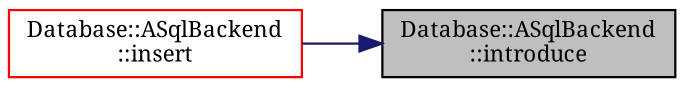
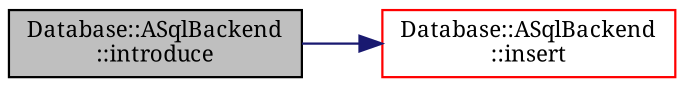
(331, 44) -> (331, 44)
